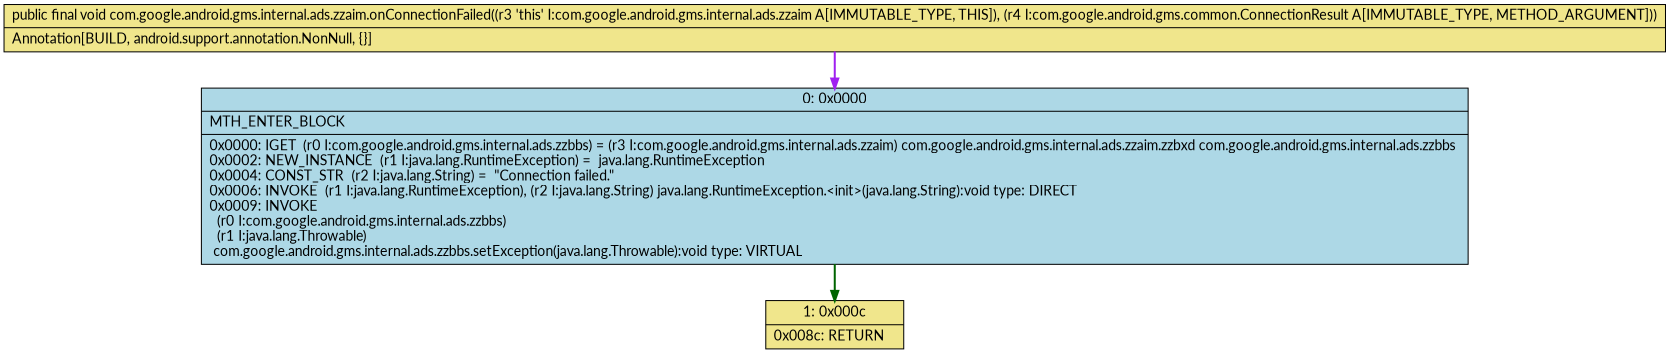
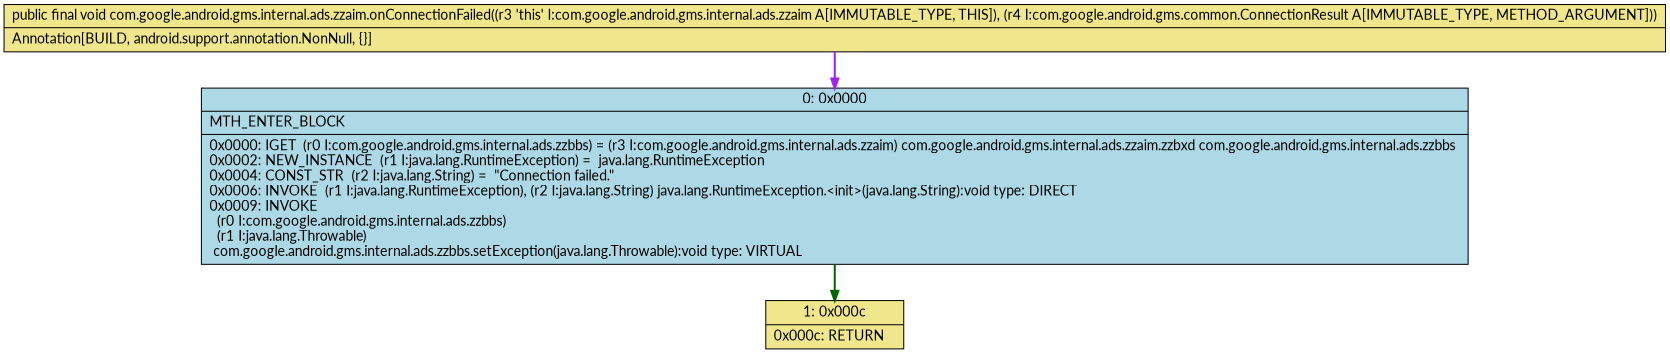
(835, 336) -> (835, 336)
